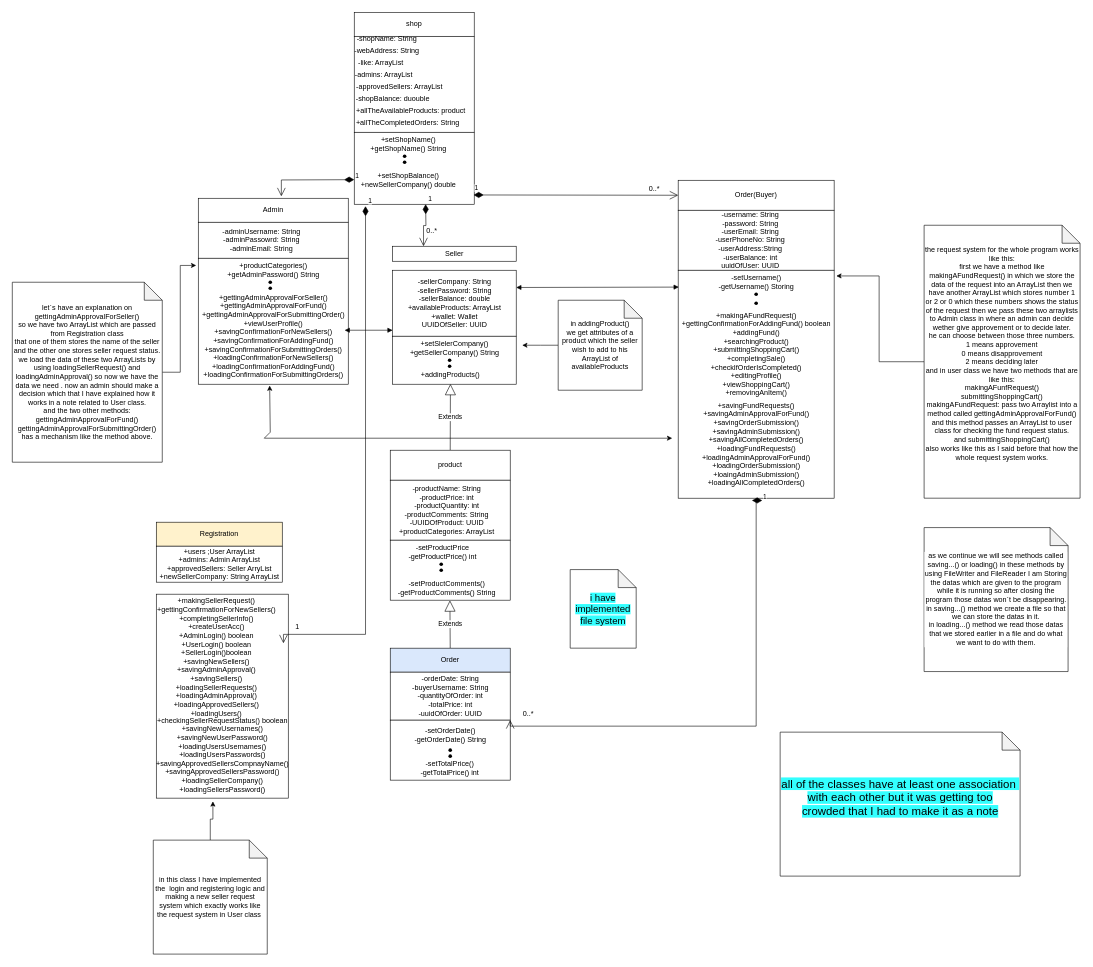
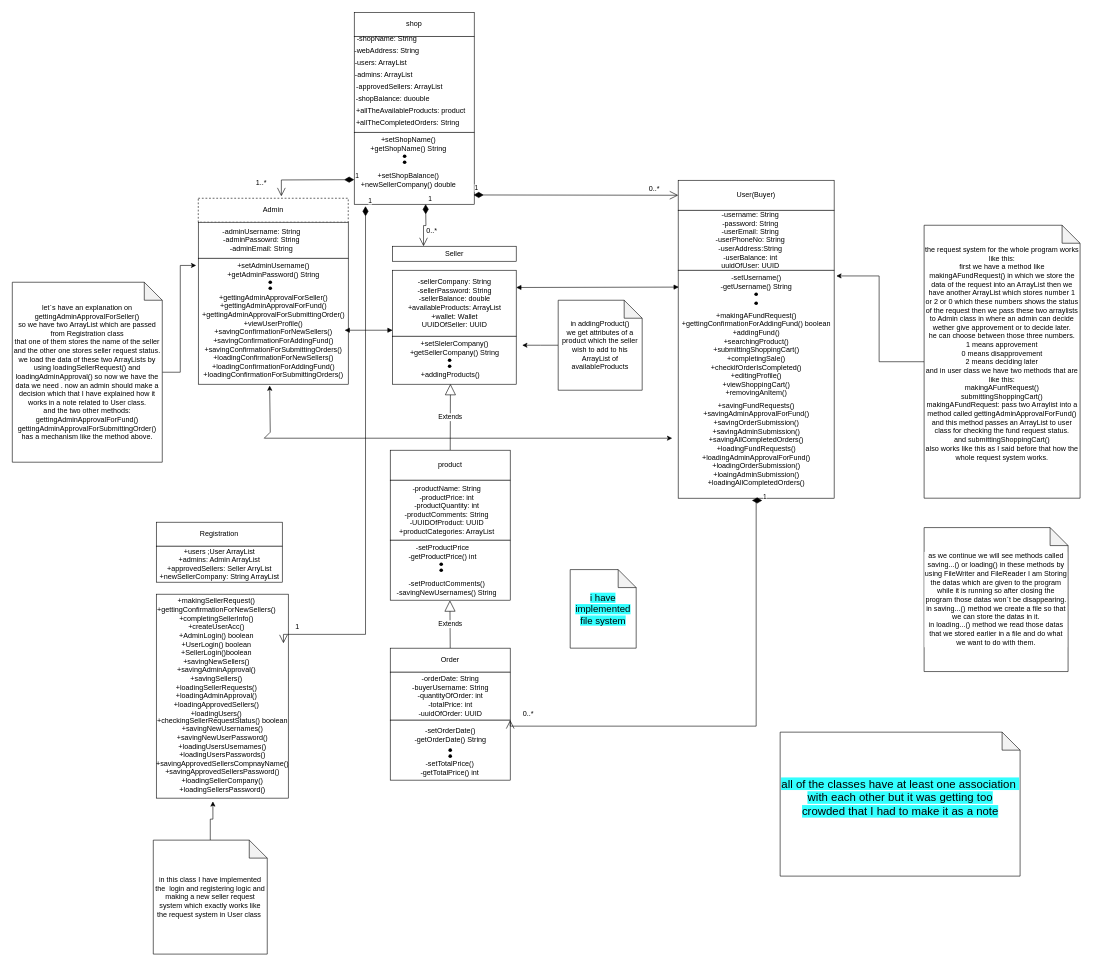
(381, 63) -> (381, 63)
none -> (261, 183)
(756, 195) -> (756, 195)
(273, 210) -> (273, 210)
(274, 270) -> (274, 270)
(757, 282) -> (757, 282)
(219, 534) -> (219, 534)
(447, 588) -> (447, 588)
(450, 660) -> (450, 660)
